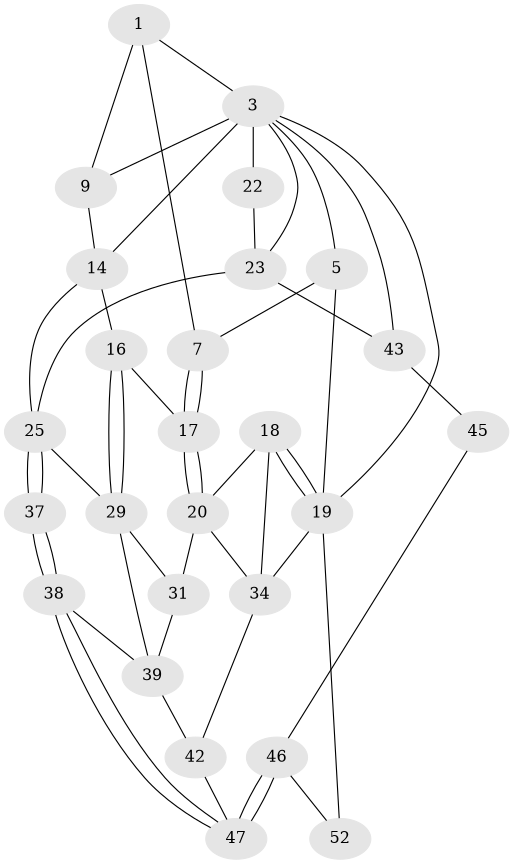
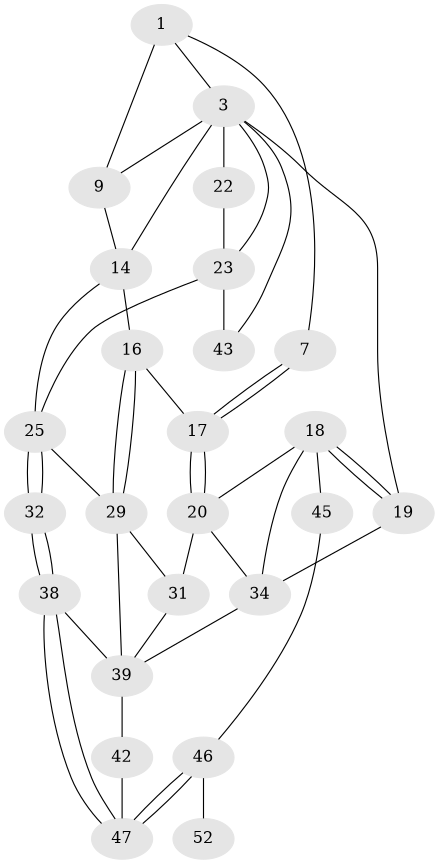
(337, 269) -> none
(436, 391) -> (319, 473)
(35, 513) -> (35, 513)
(228, 676) -> (191, 635)
(332, 683) -> none
